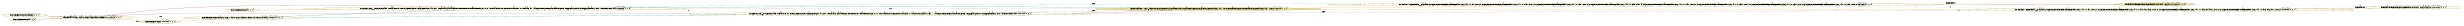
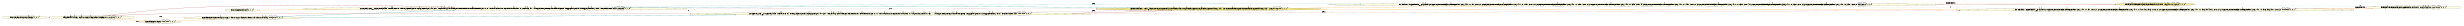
(25, 20) -> none
